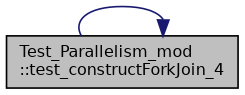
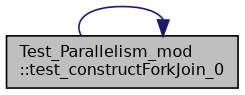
(122, 62) -> (122, 62)
